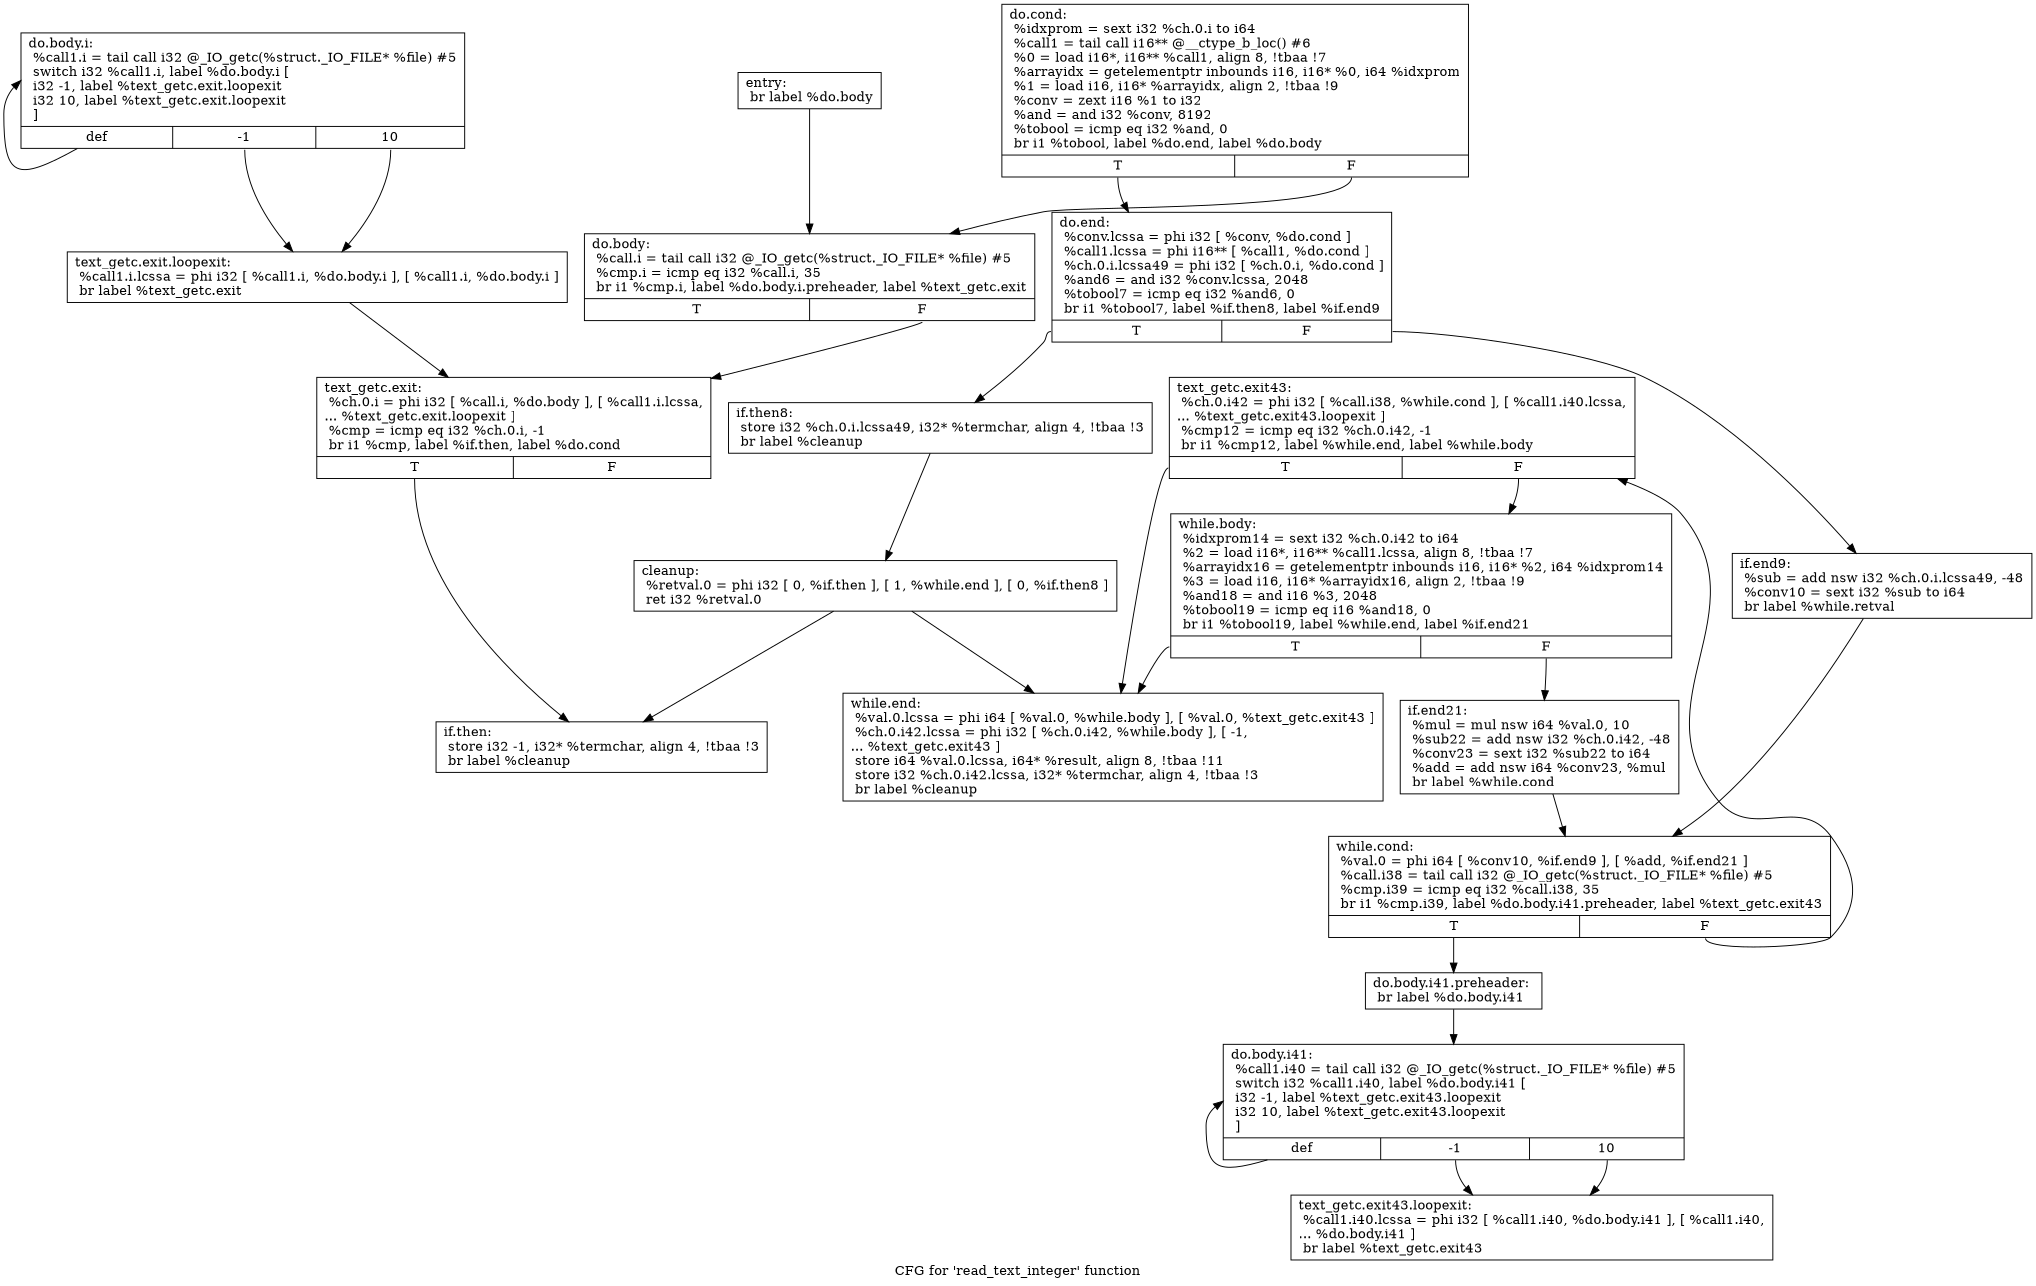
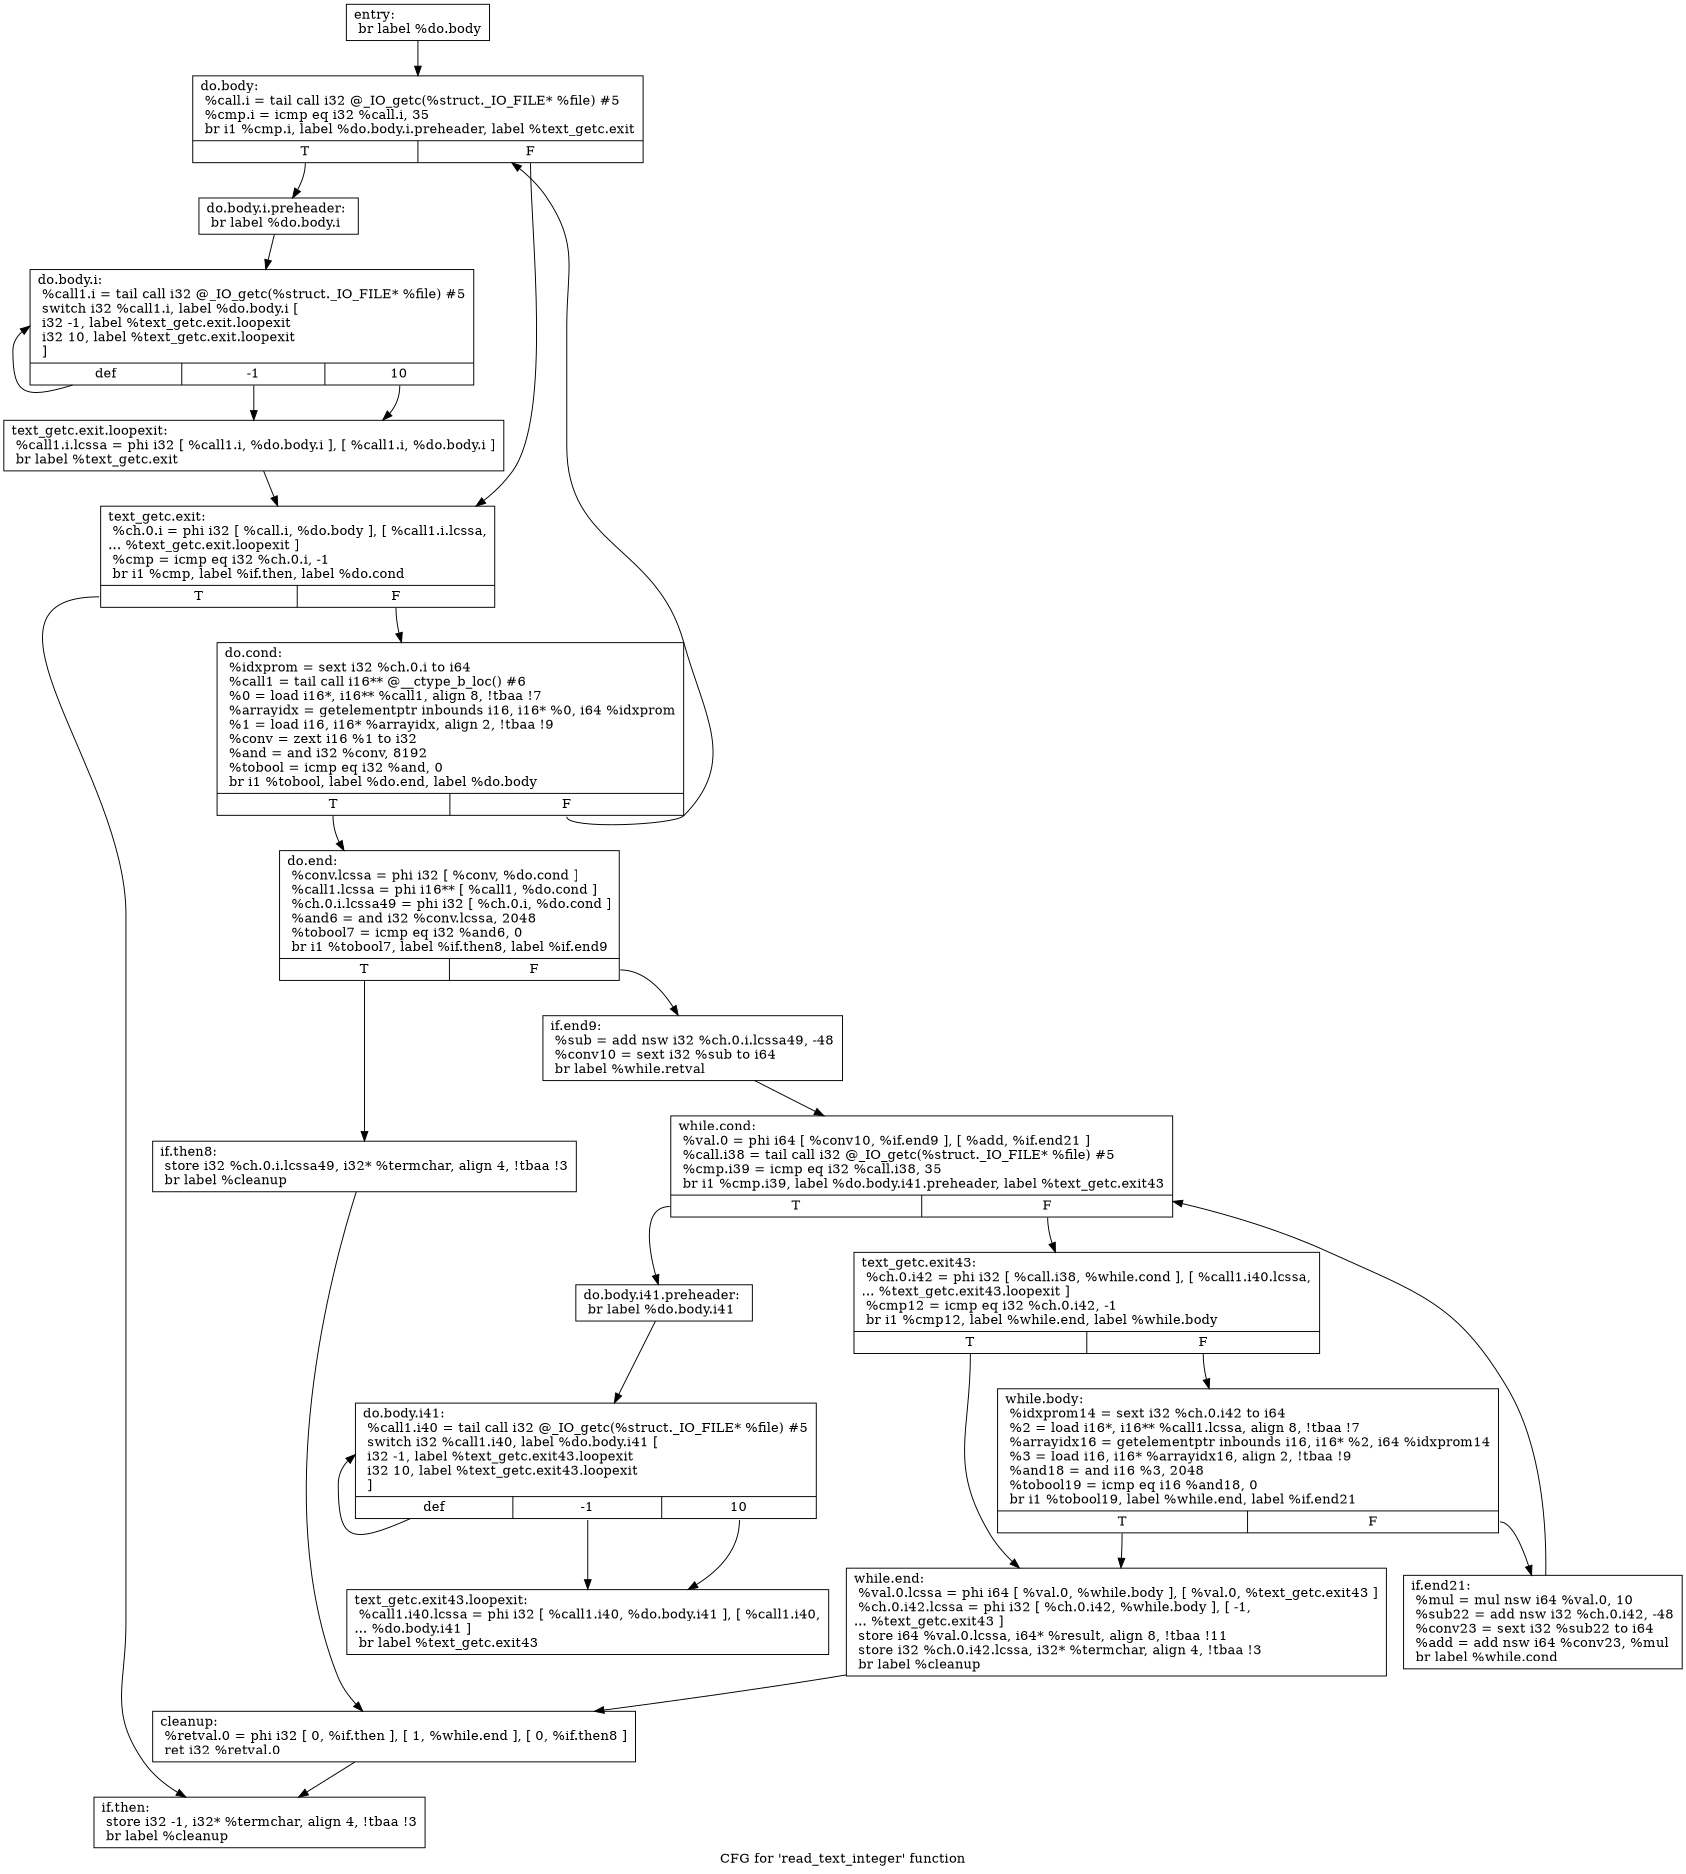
none -> (279, 216)
none -> (397, 620)
(969, 649) -> (725, 1693)
